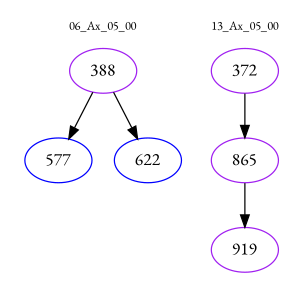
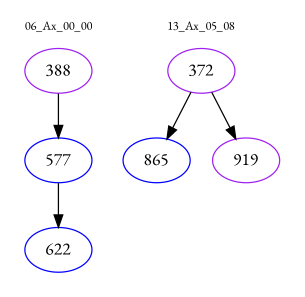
(103, 27) -> (59, 27)
(246, 27) -> (201, 27)
(123, 110) -> (58, 199)
(245, 160) -> (157, 160)
(245, 199) -> (221, 110)
